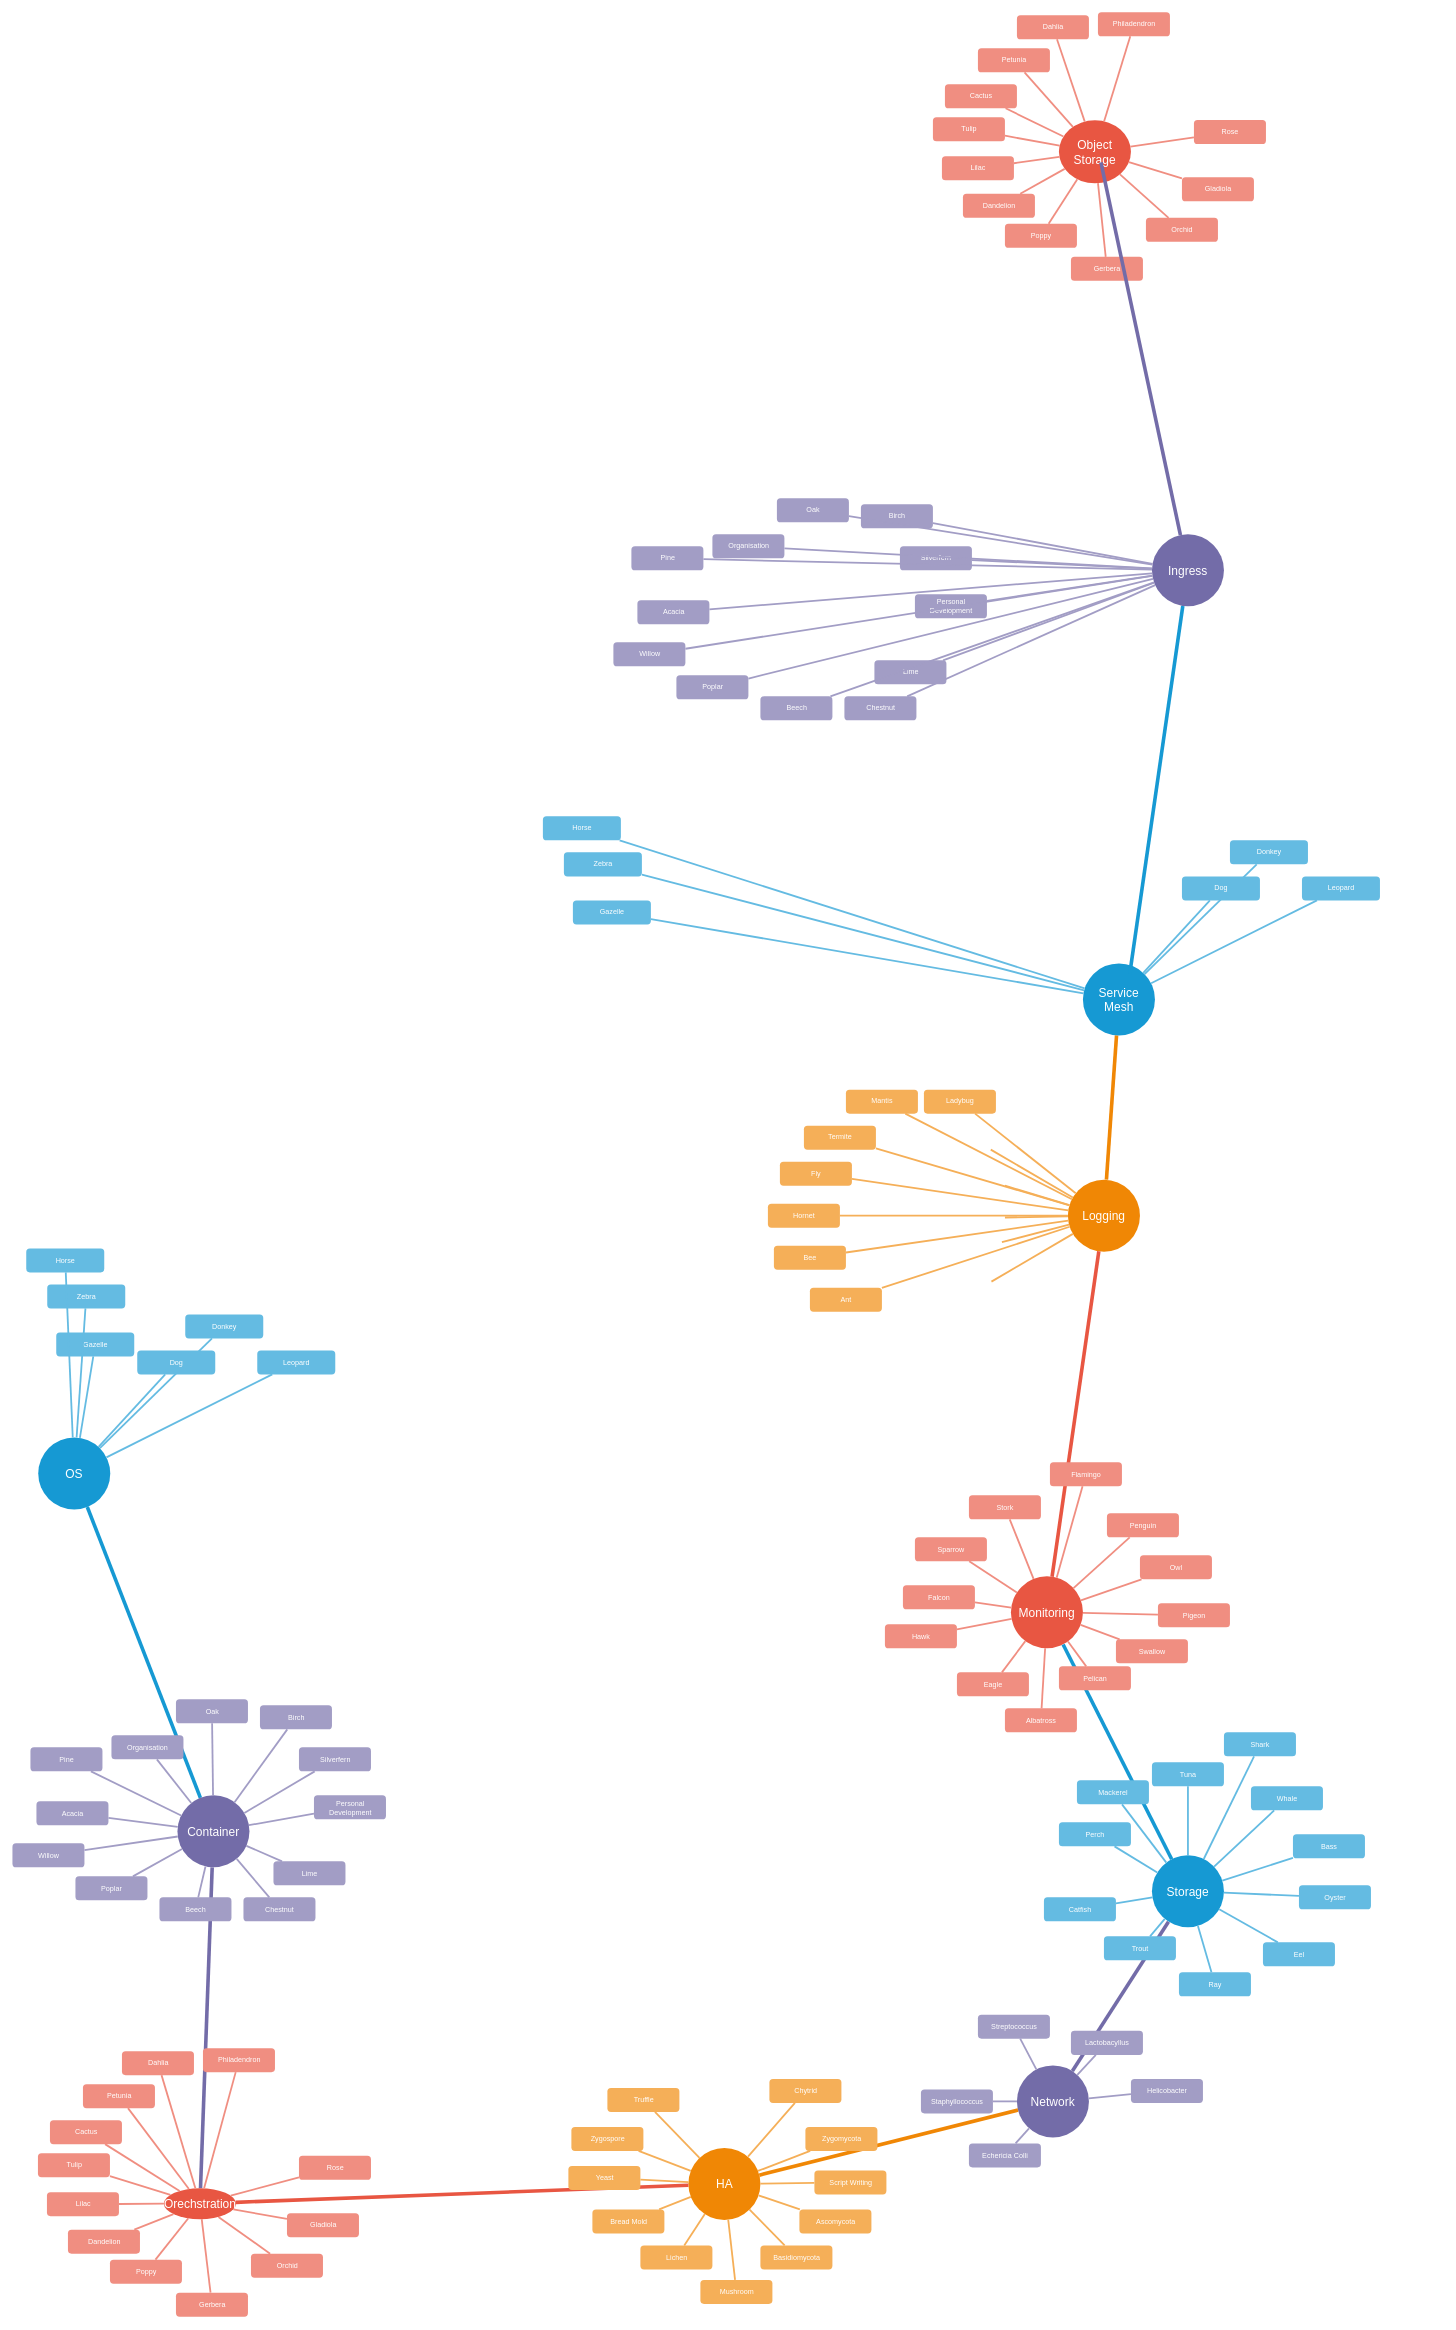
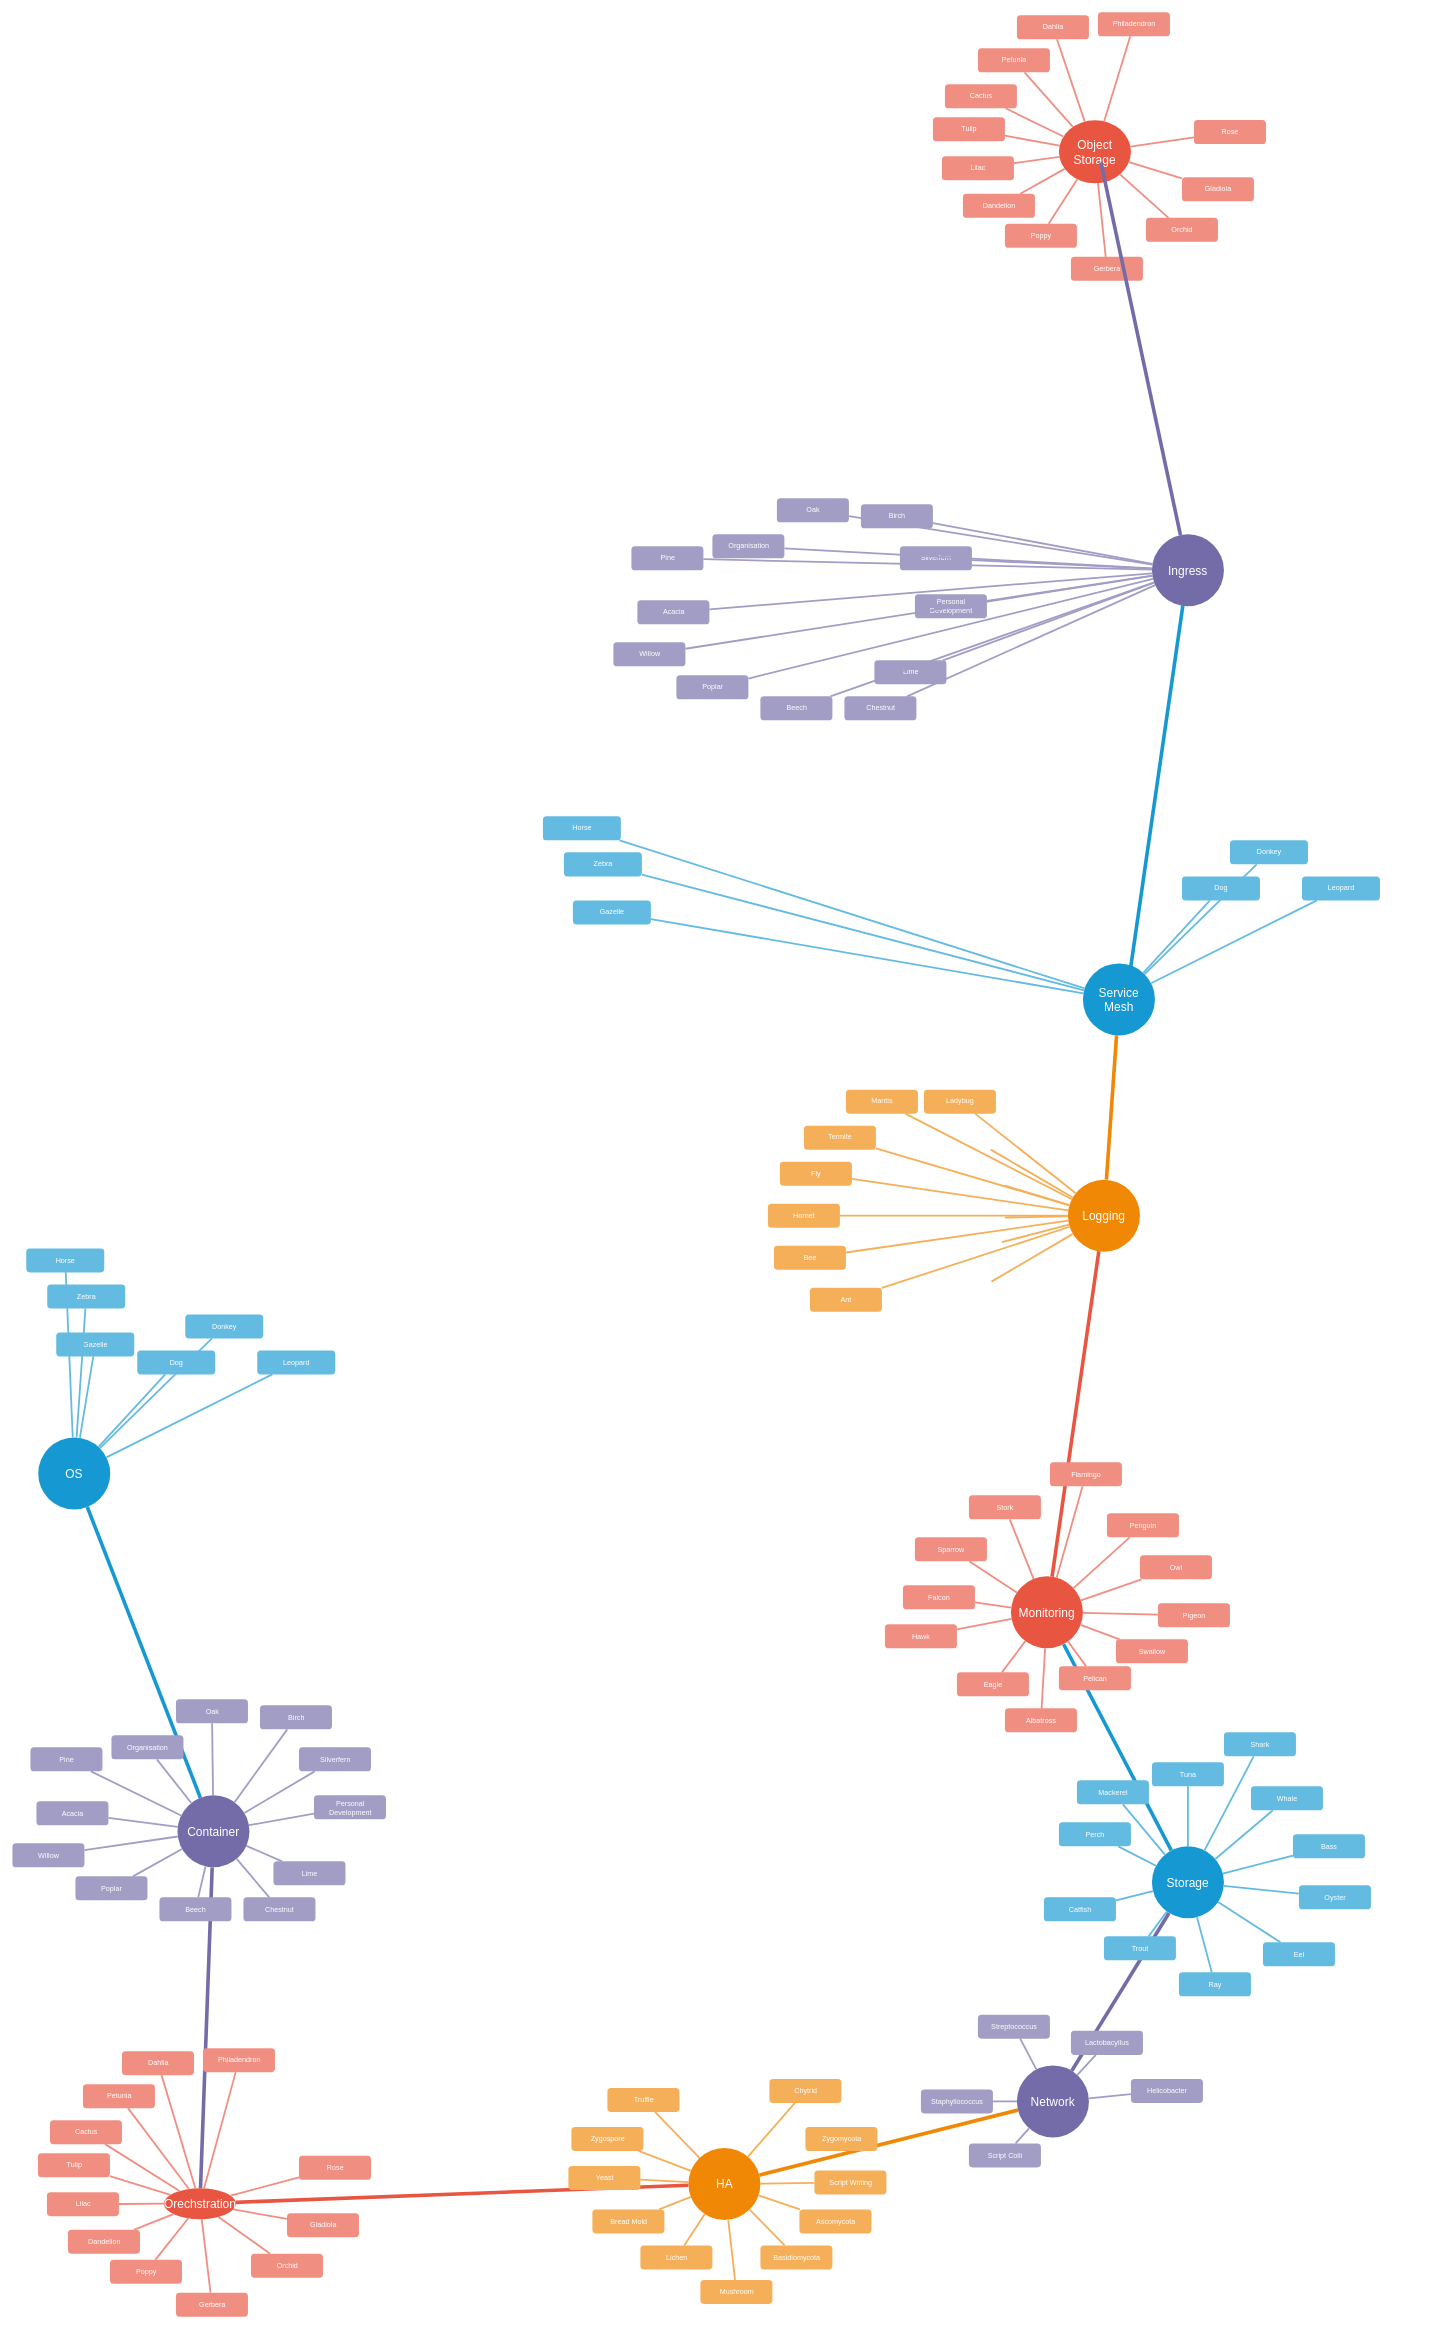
(1188, 1891) -> (1188, 1882)
(1005, 2156) -> (1005, 2156)
(783, 2161) -> none
